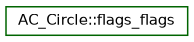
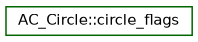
(97, 21) -> (99, 21)
